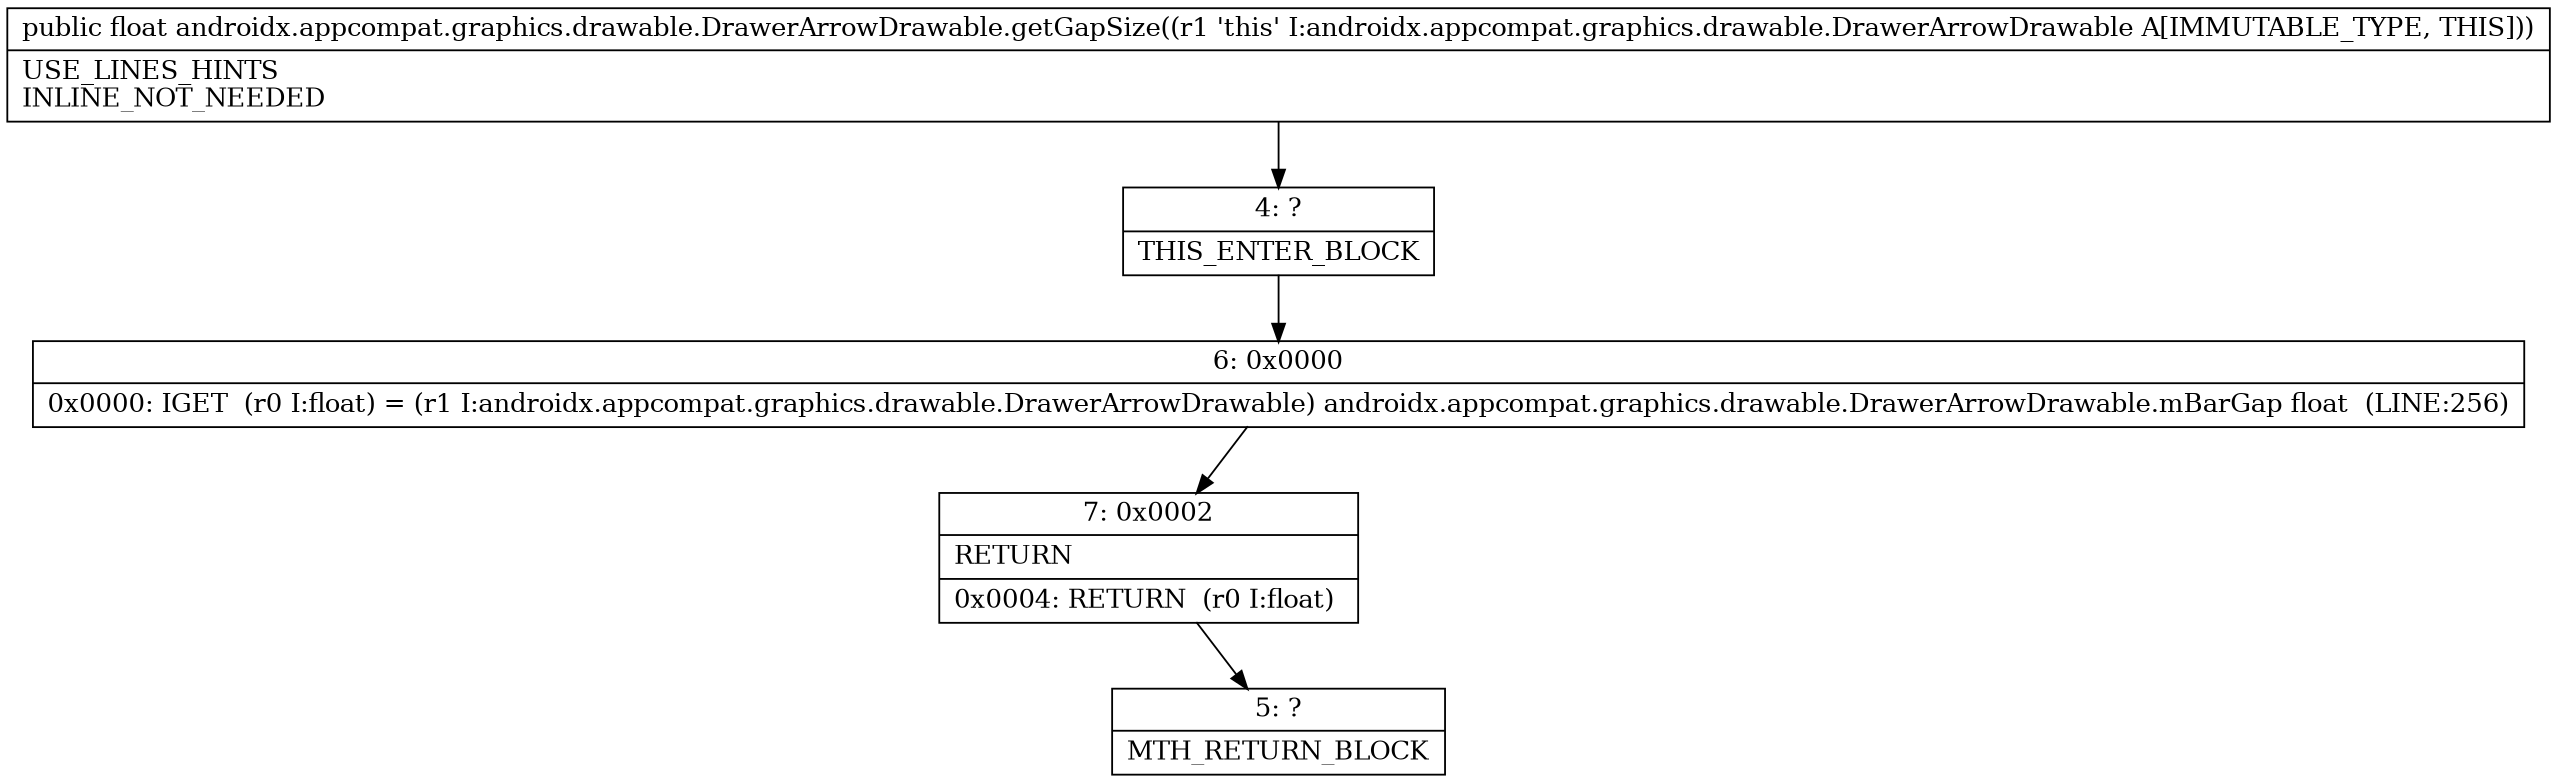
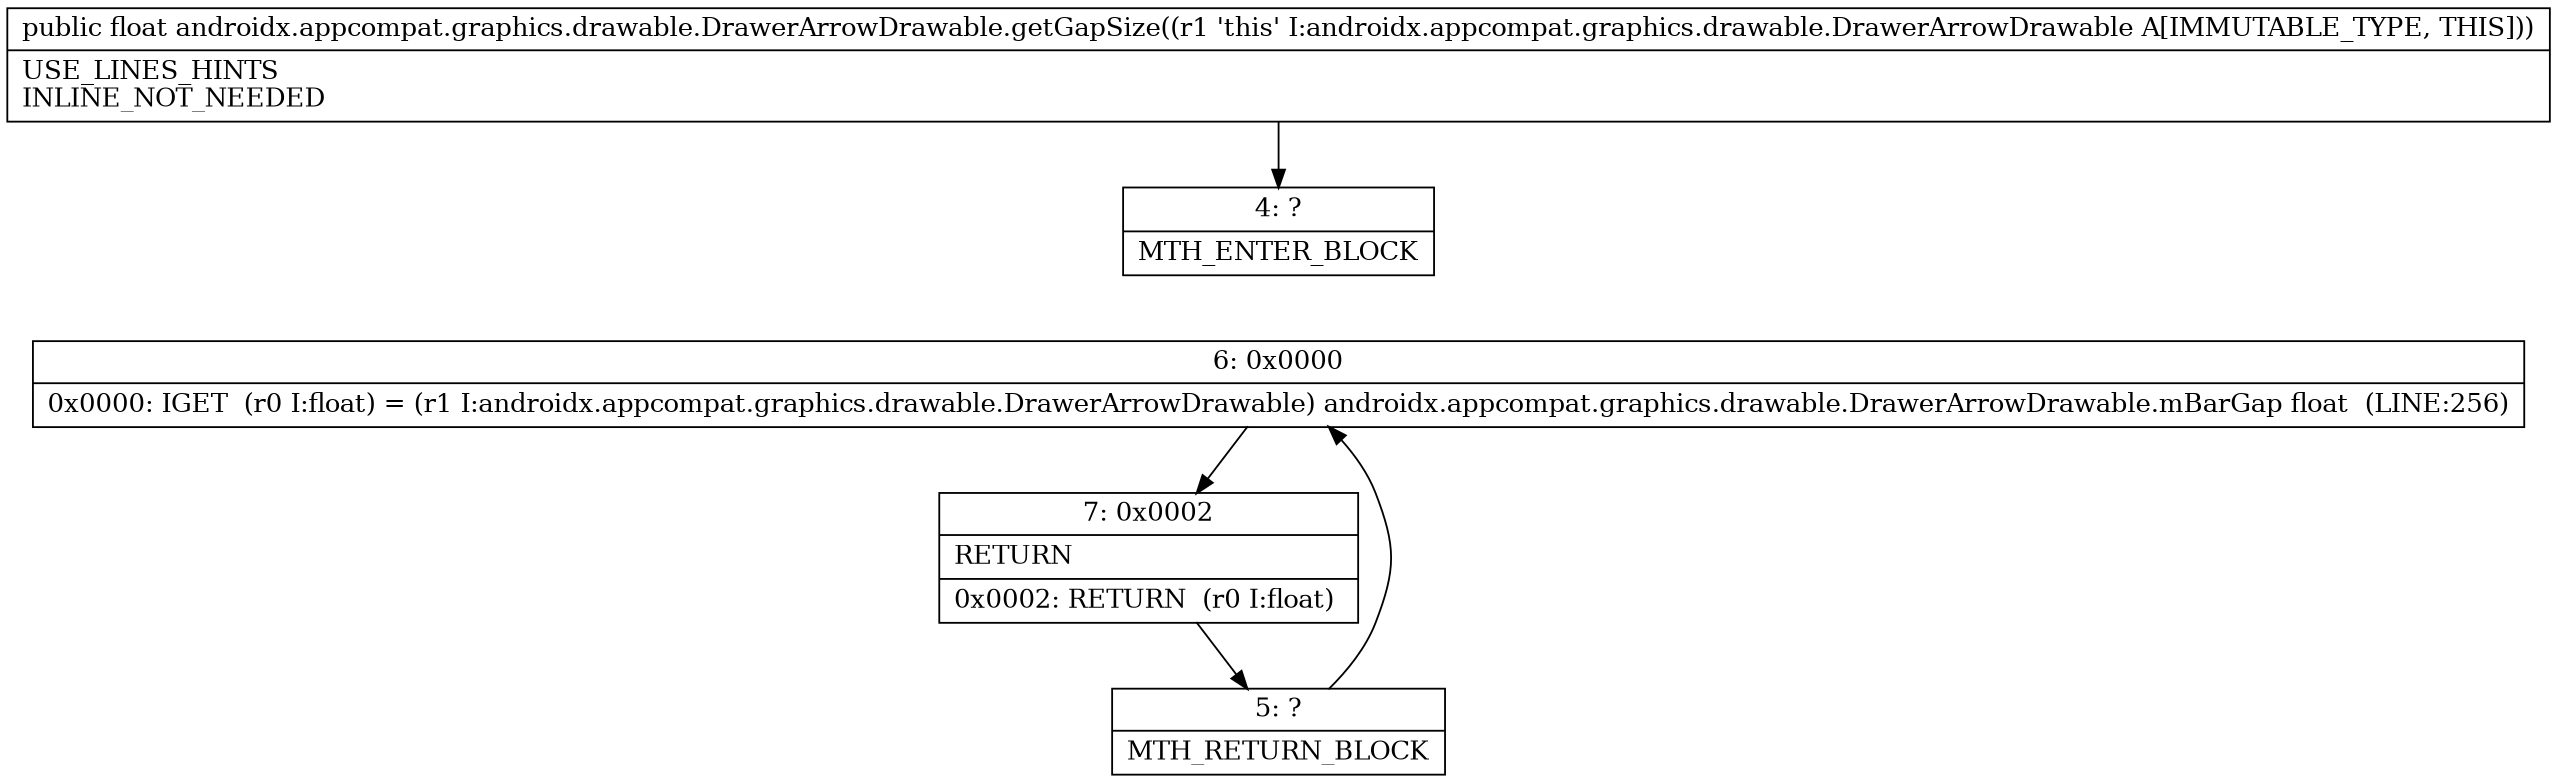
(1279, 252) -> (1279, 252)
(1279, 299) -> (1390, 567)
(1149, 600) -> (1149, 600)
